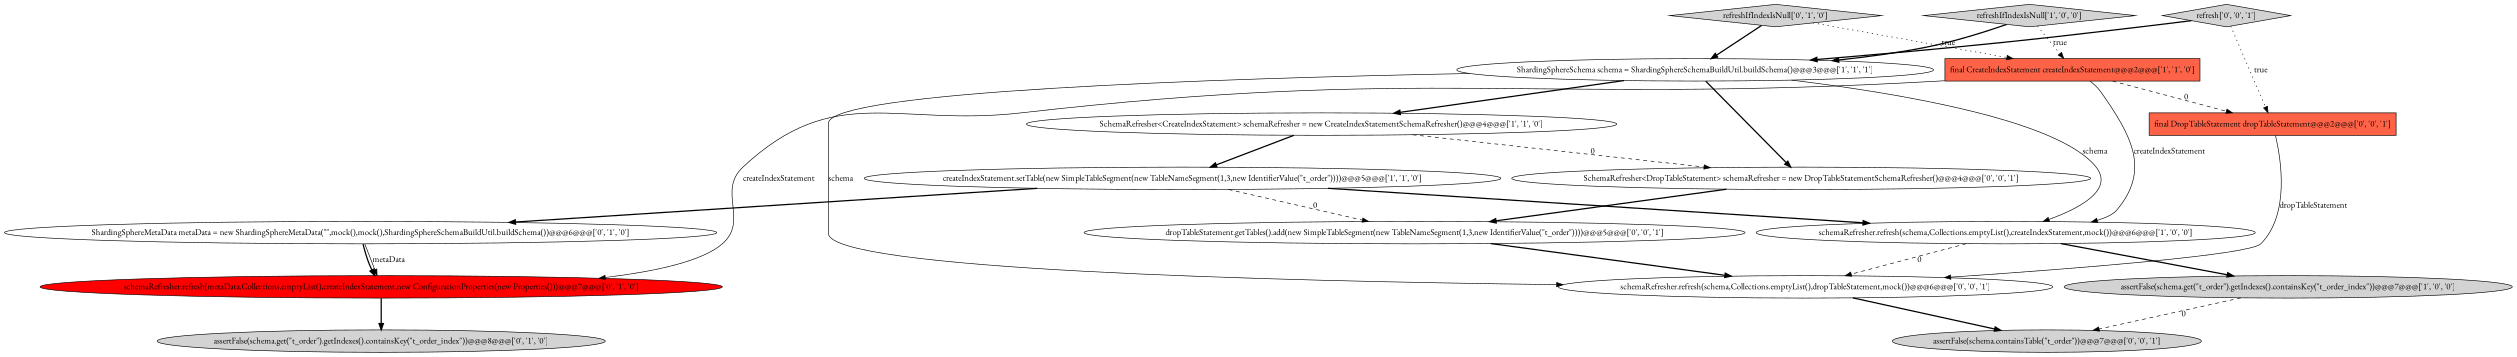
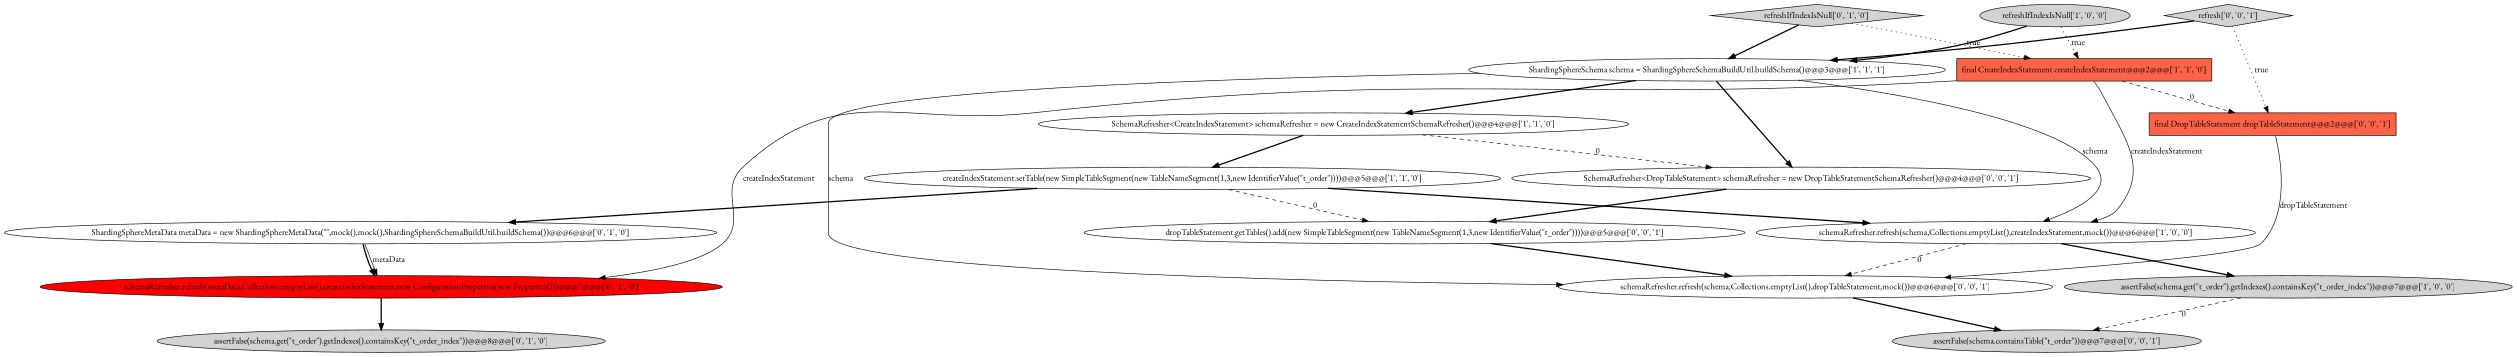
(2029, 16) -> (2055, 16)
